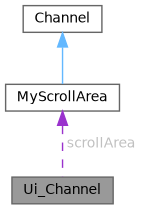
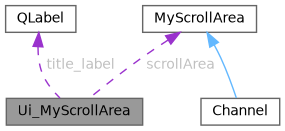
none -> (41, 19)
(63, 66) -> (226, 71)
(63, 190) -> (74, 112)
